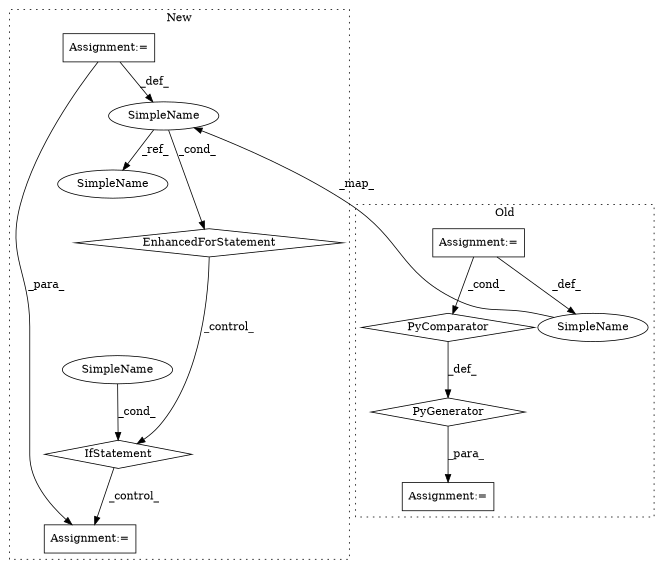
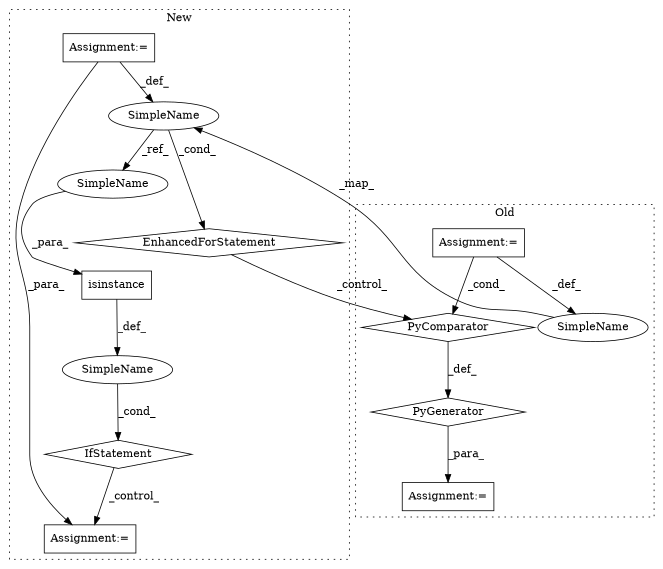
none -> (117, 285)
(195, 356) -> (316, 292)
